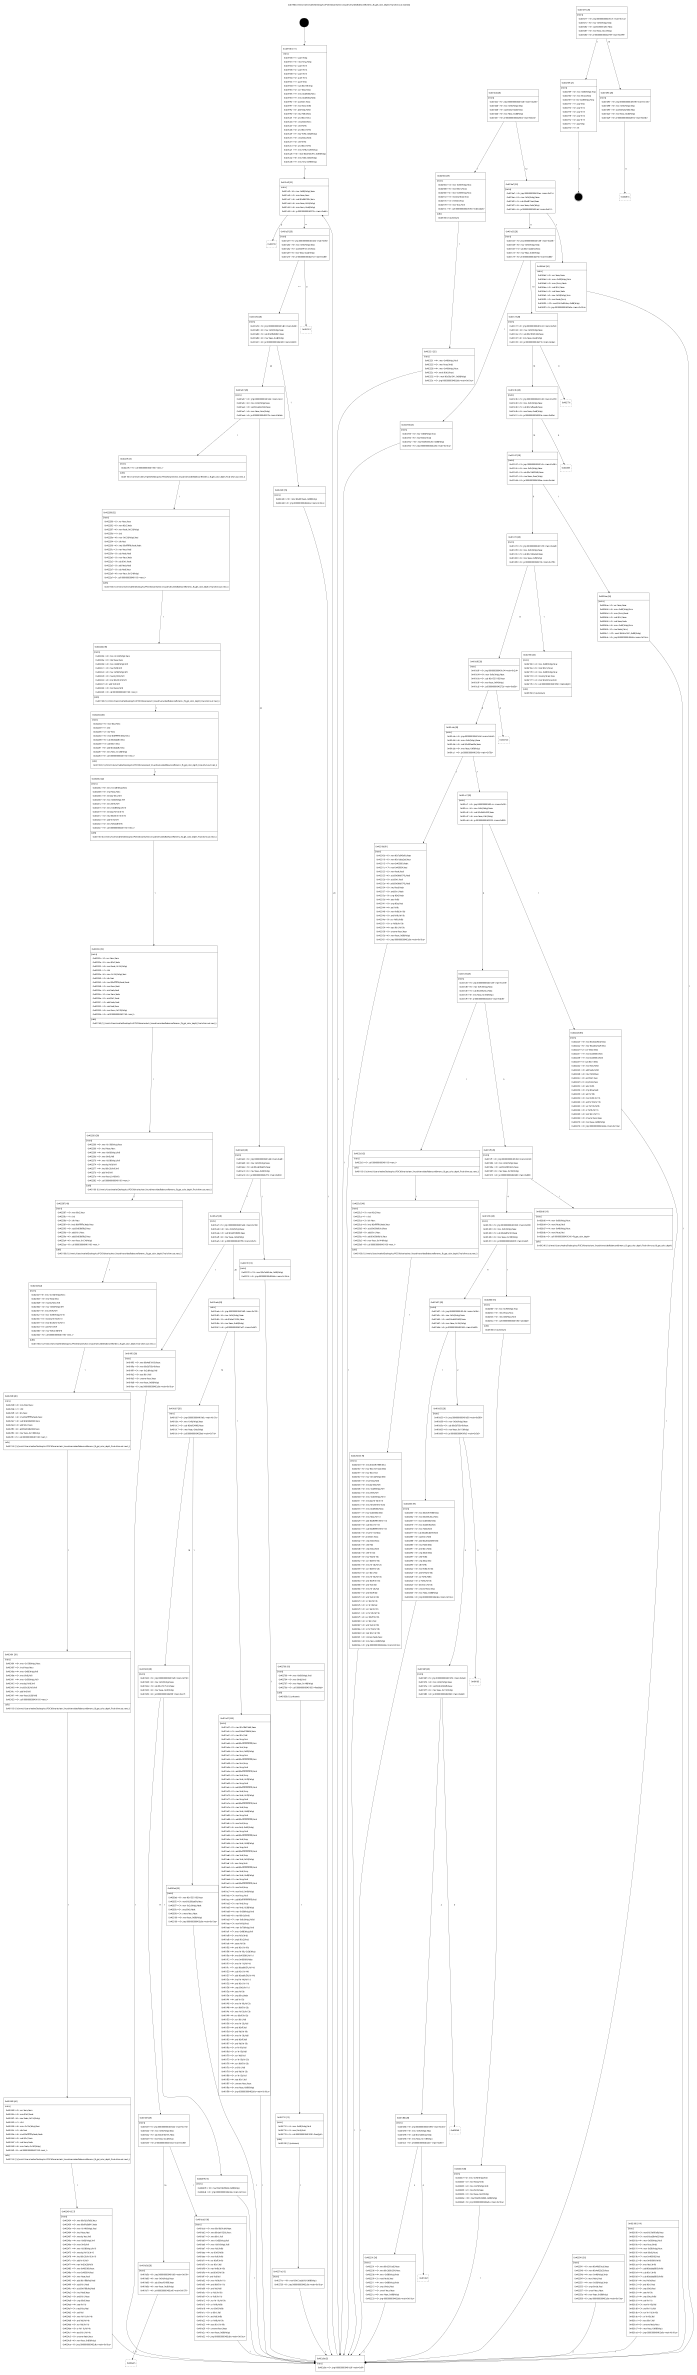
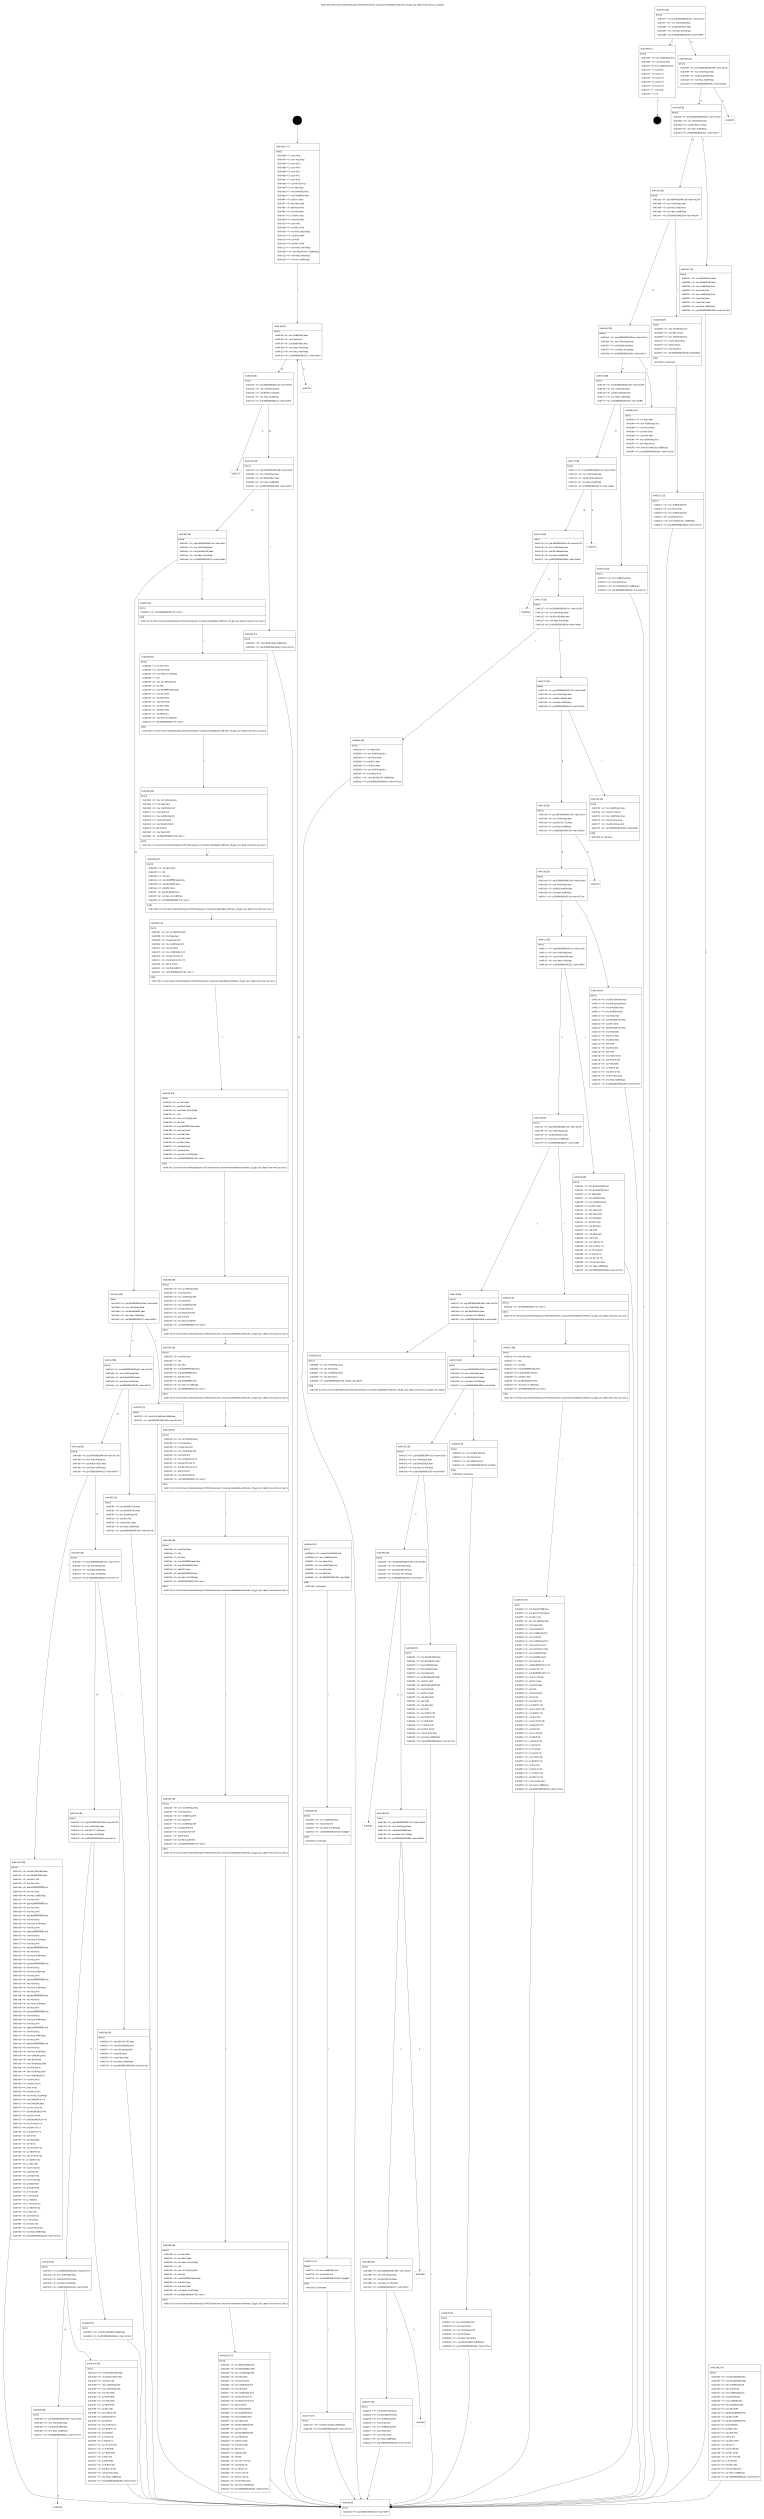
none -> (696, 120)
none -> (327, 1566)
